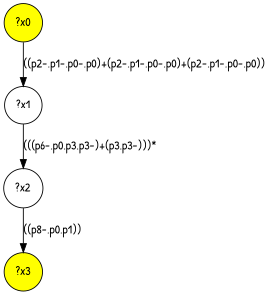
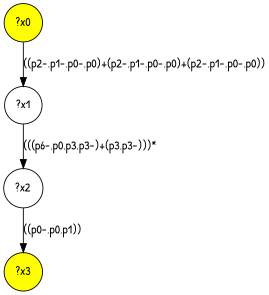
(53, 230) -> (53, 230)
